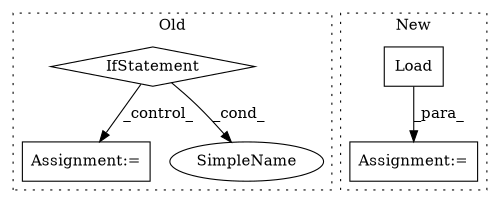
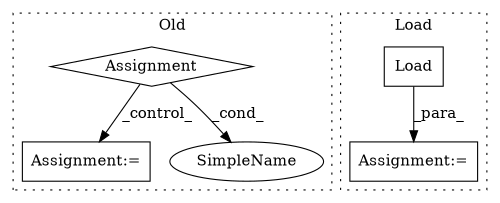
(414, 26) -> (414, 26)
(153, 67) -> (152, 67)
